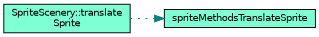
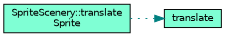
(240, 19) -> (193, 19)
